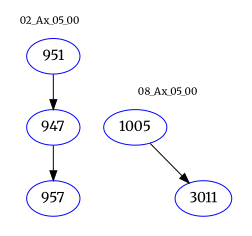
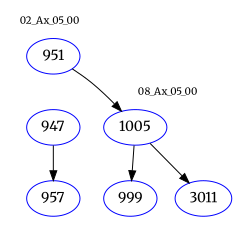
(53, 87) -> (103, 92)
none -> (130, 198)
